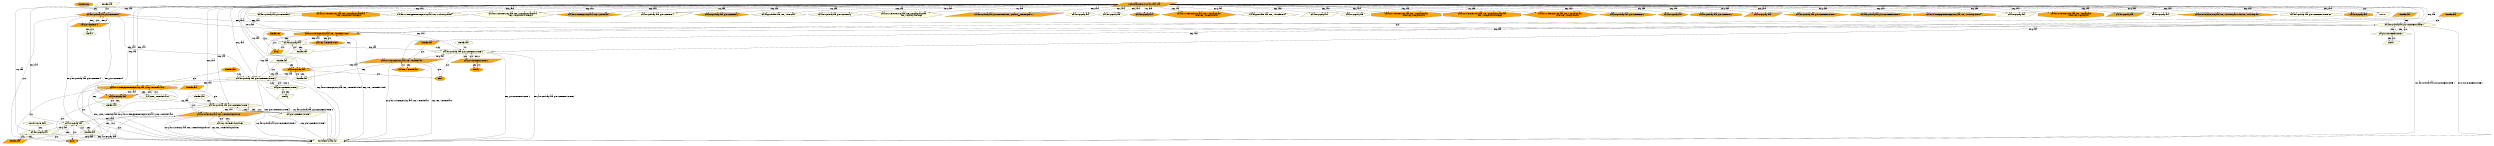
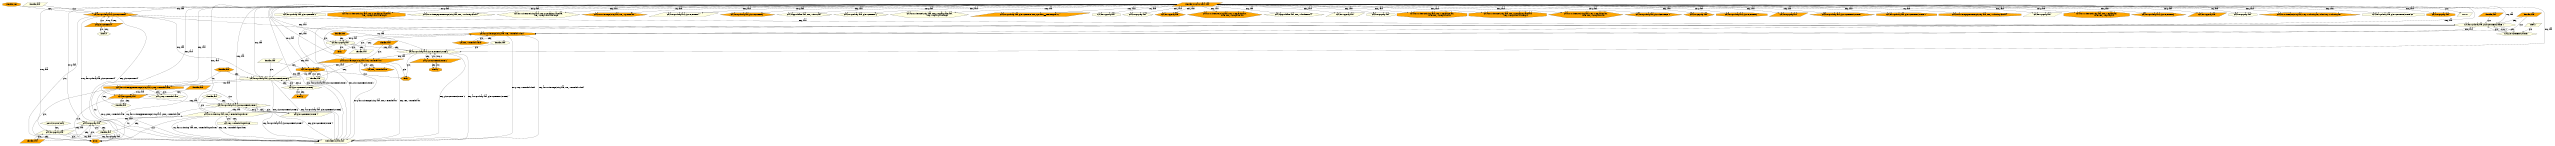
(1145, 4) -> (1197, 4)
none -> (2159, 15)
(2388, 38) -> none
(285, 97) -> (300, 97)
(219, 114) -> (226, 114)
